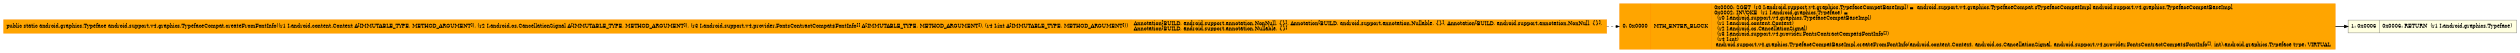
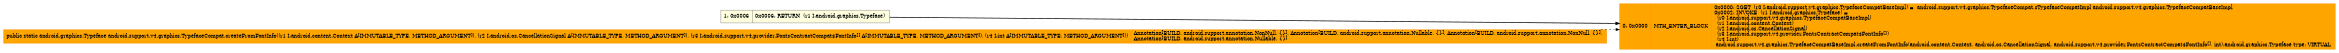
(2340, 26) -> (1253, 20)
